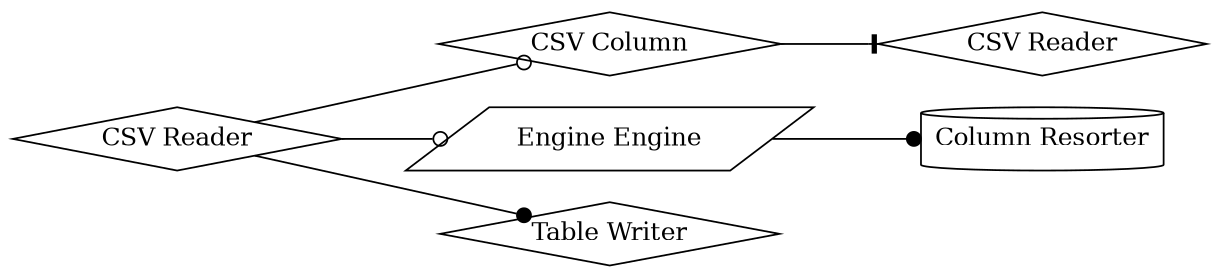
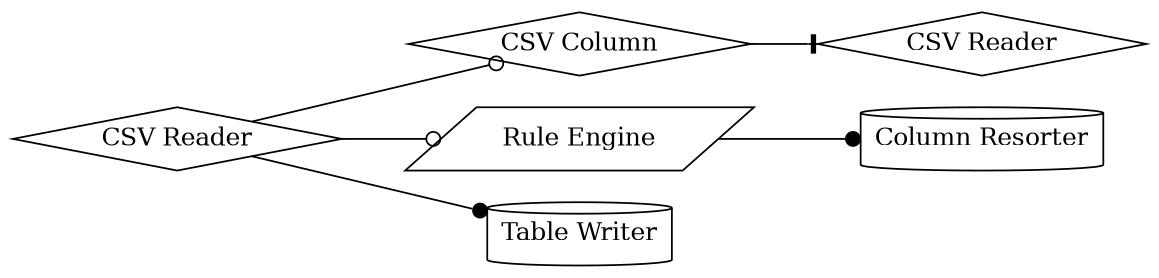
(610, 139) -> (580, 139)
(610, 234) -> (580, 234)
